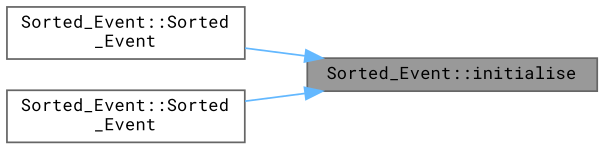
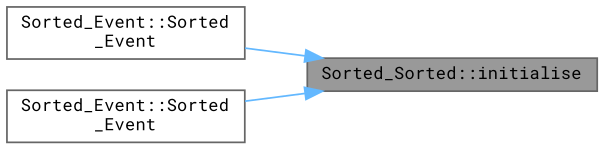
(452, 75) -> (452, 75)
